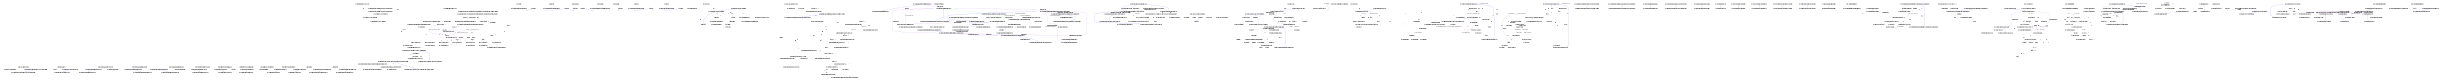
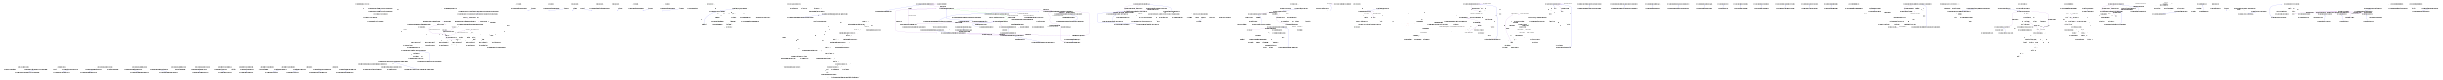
(1285, 8) -> (1285, 8)
